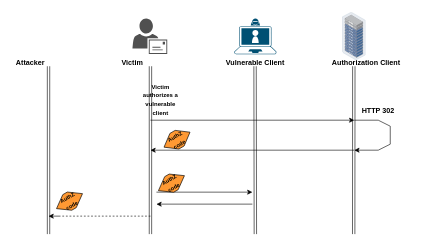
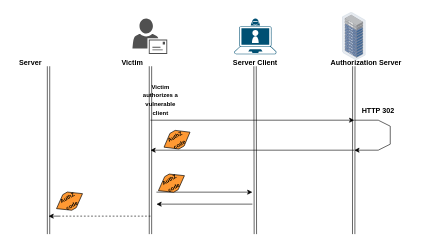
(30, 63) -> (30, 63)
(255, 63) -> (255, 63)
(366, 63) -> (366, 63)
